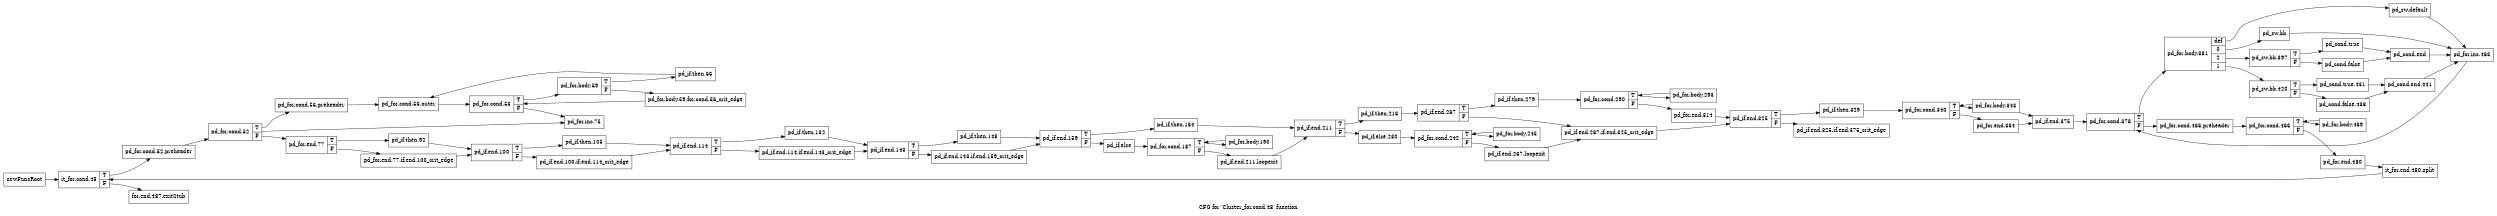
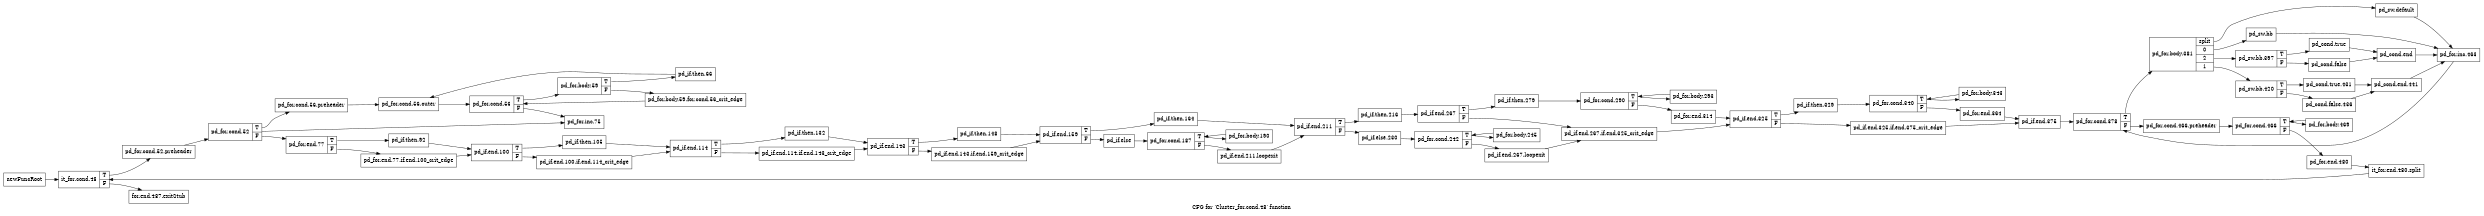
(2218, 41) -> (2205, 41)
(2024, 114) -> (1981, 125)
